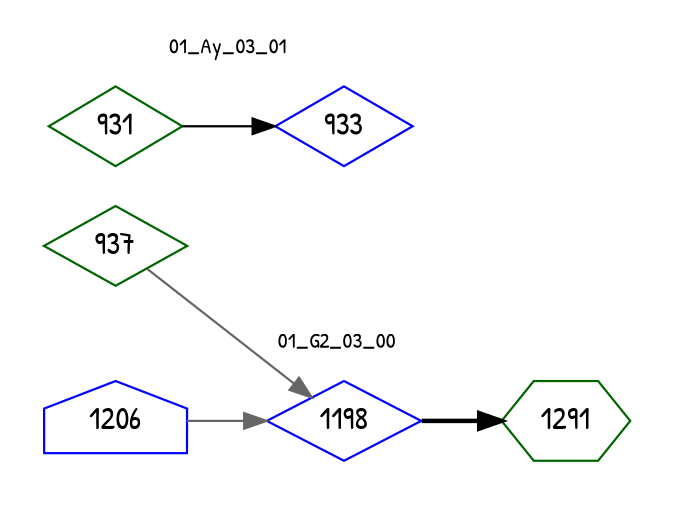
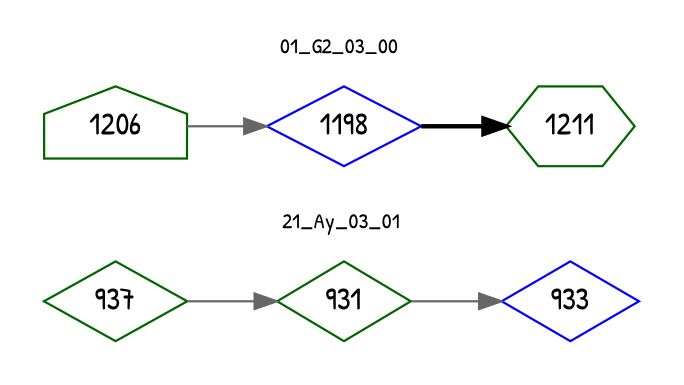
(229, 48) -> (342, 223)
(217, 126) -> (445, 301)
(232, 335) -> (221, 301)
(116, 421) -> (116, 126)
(566, 421) -> (570, 126)
